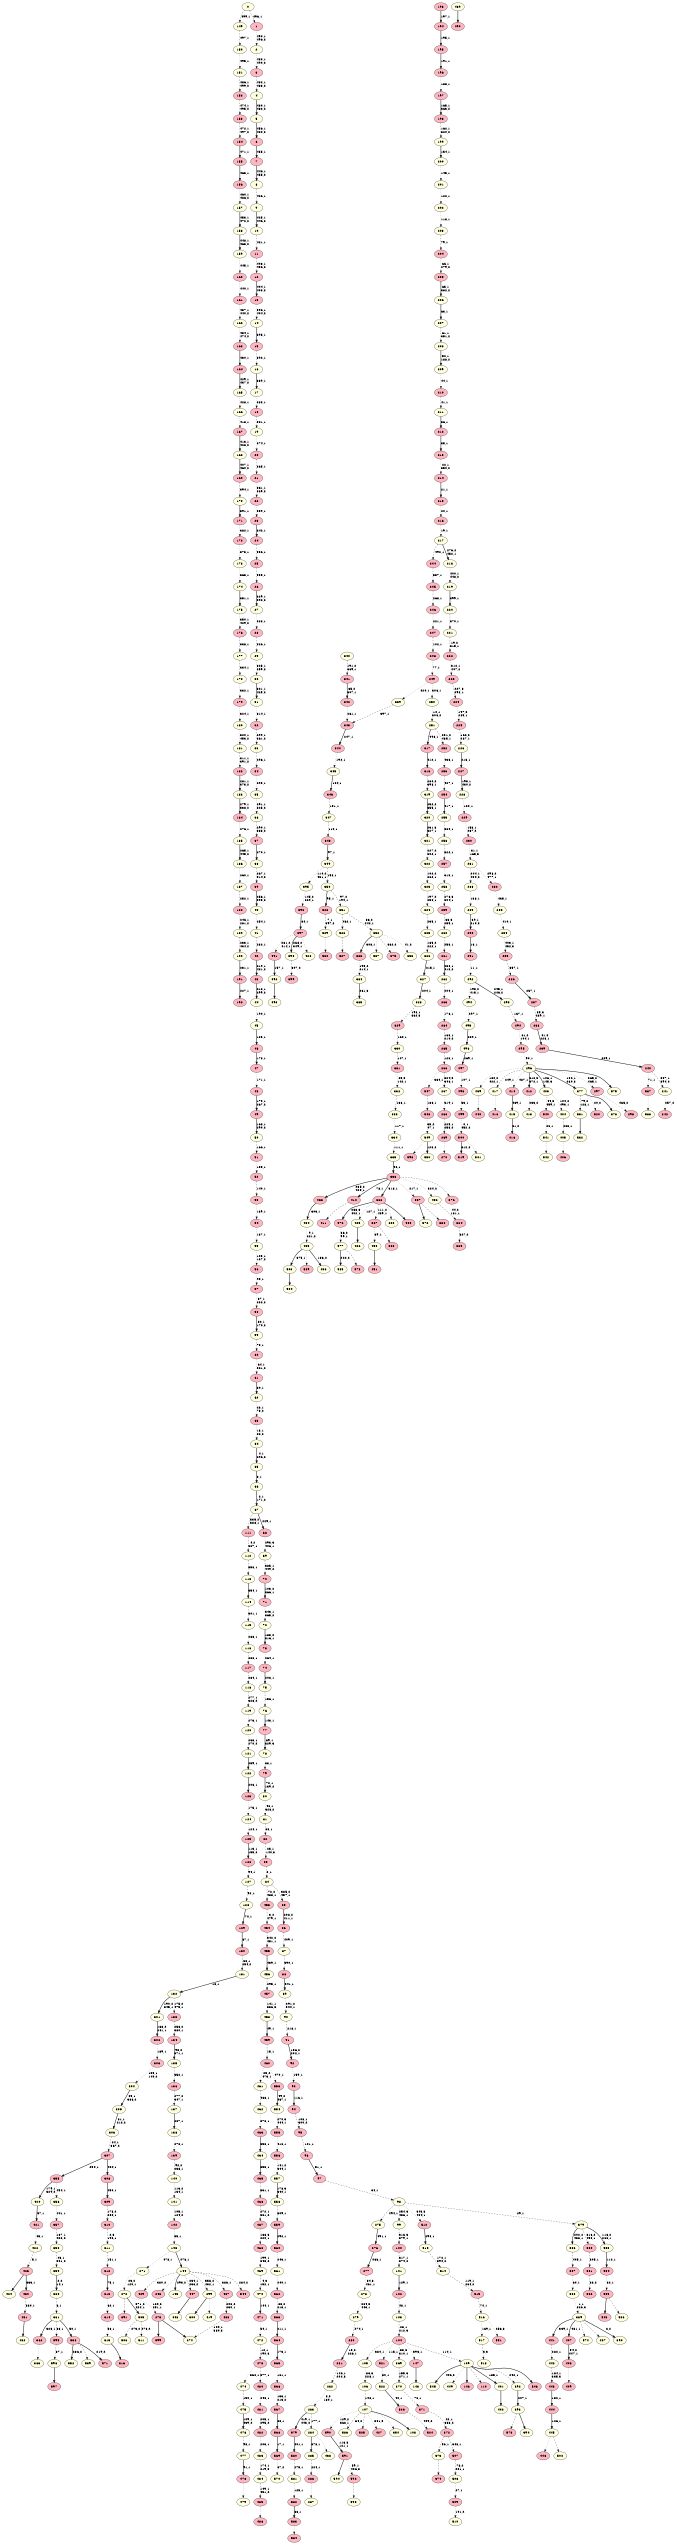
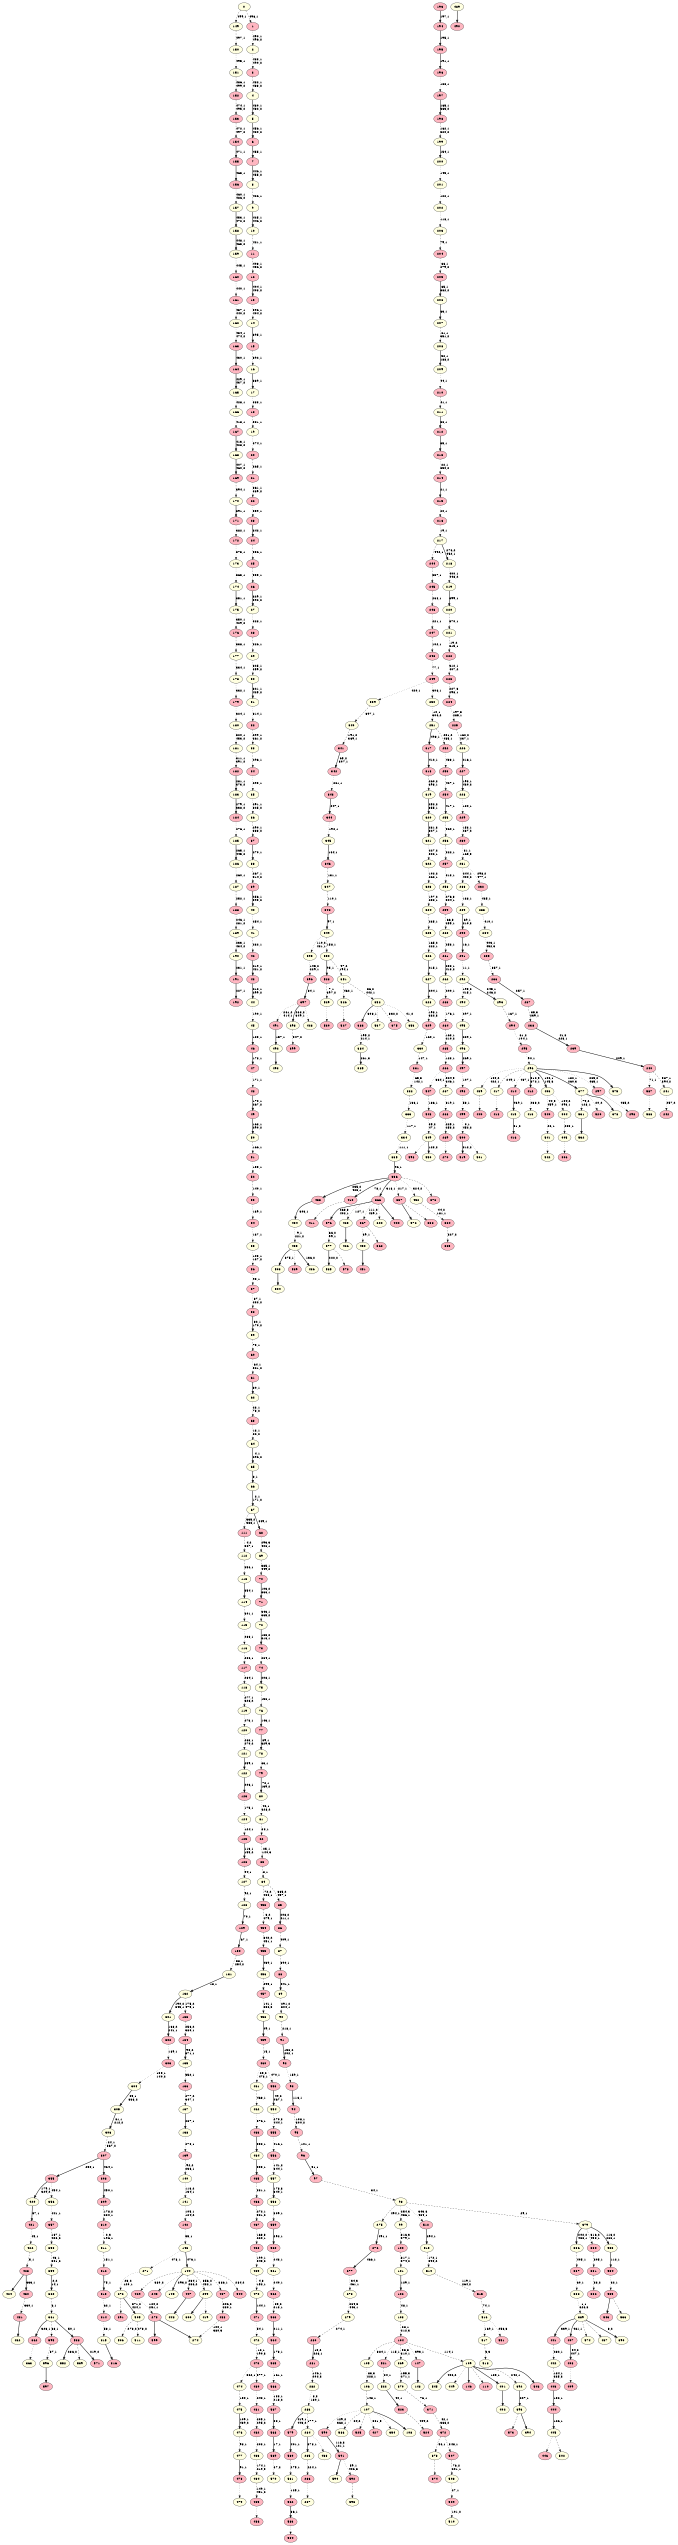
(374, 713) -> (363, 713)
